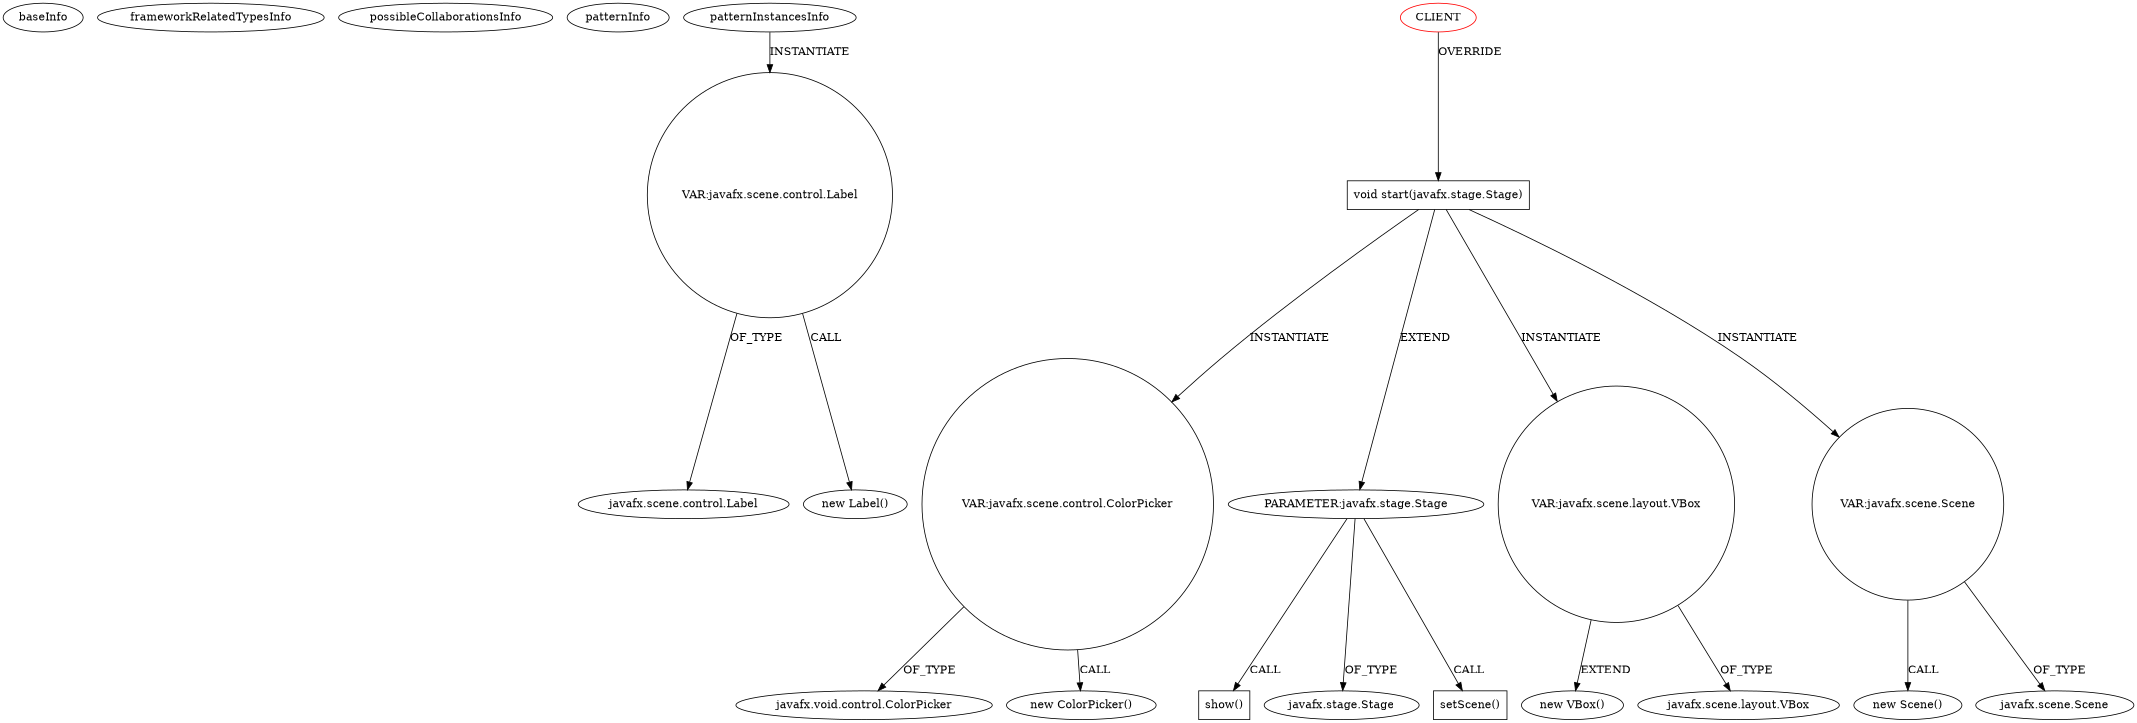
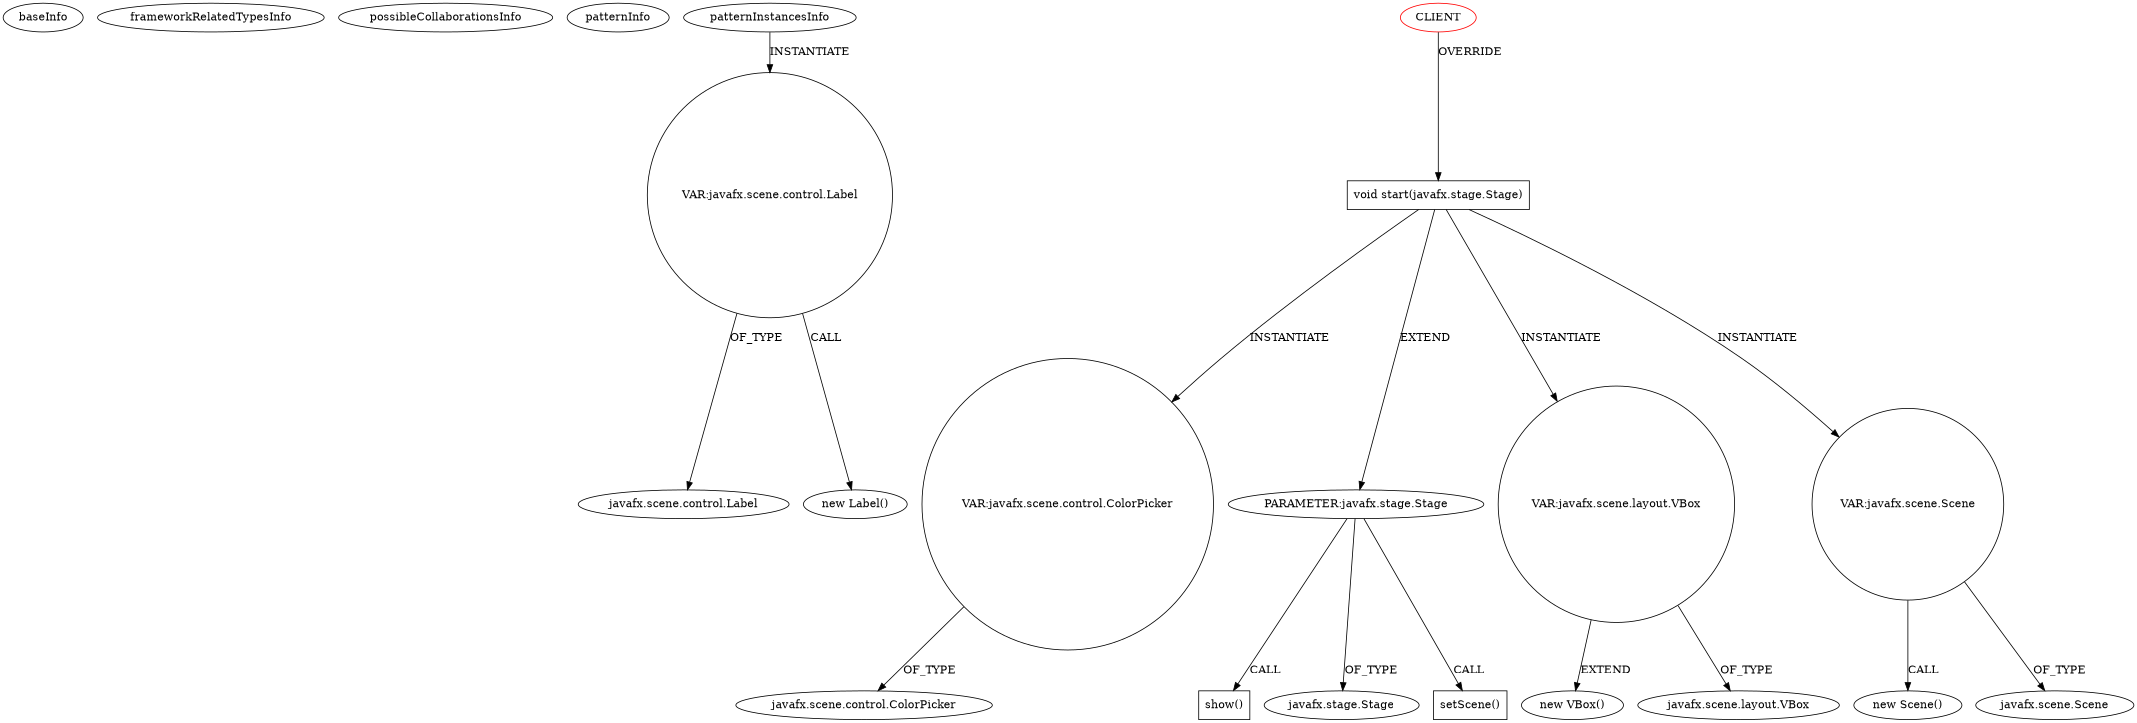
(864, 705) -> (864, 705)
(1081, 705) -> none
